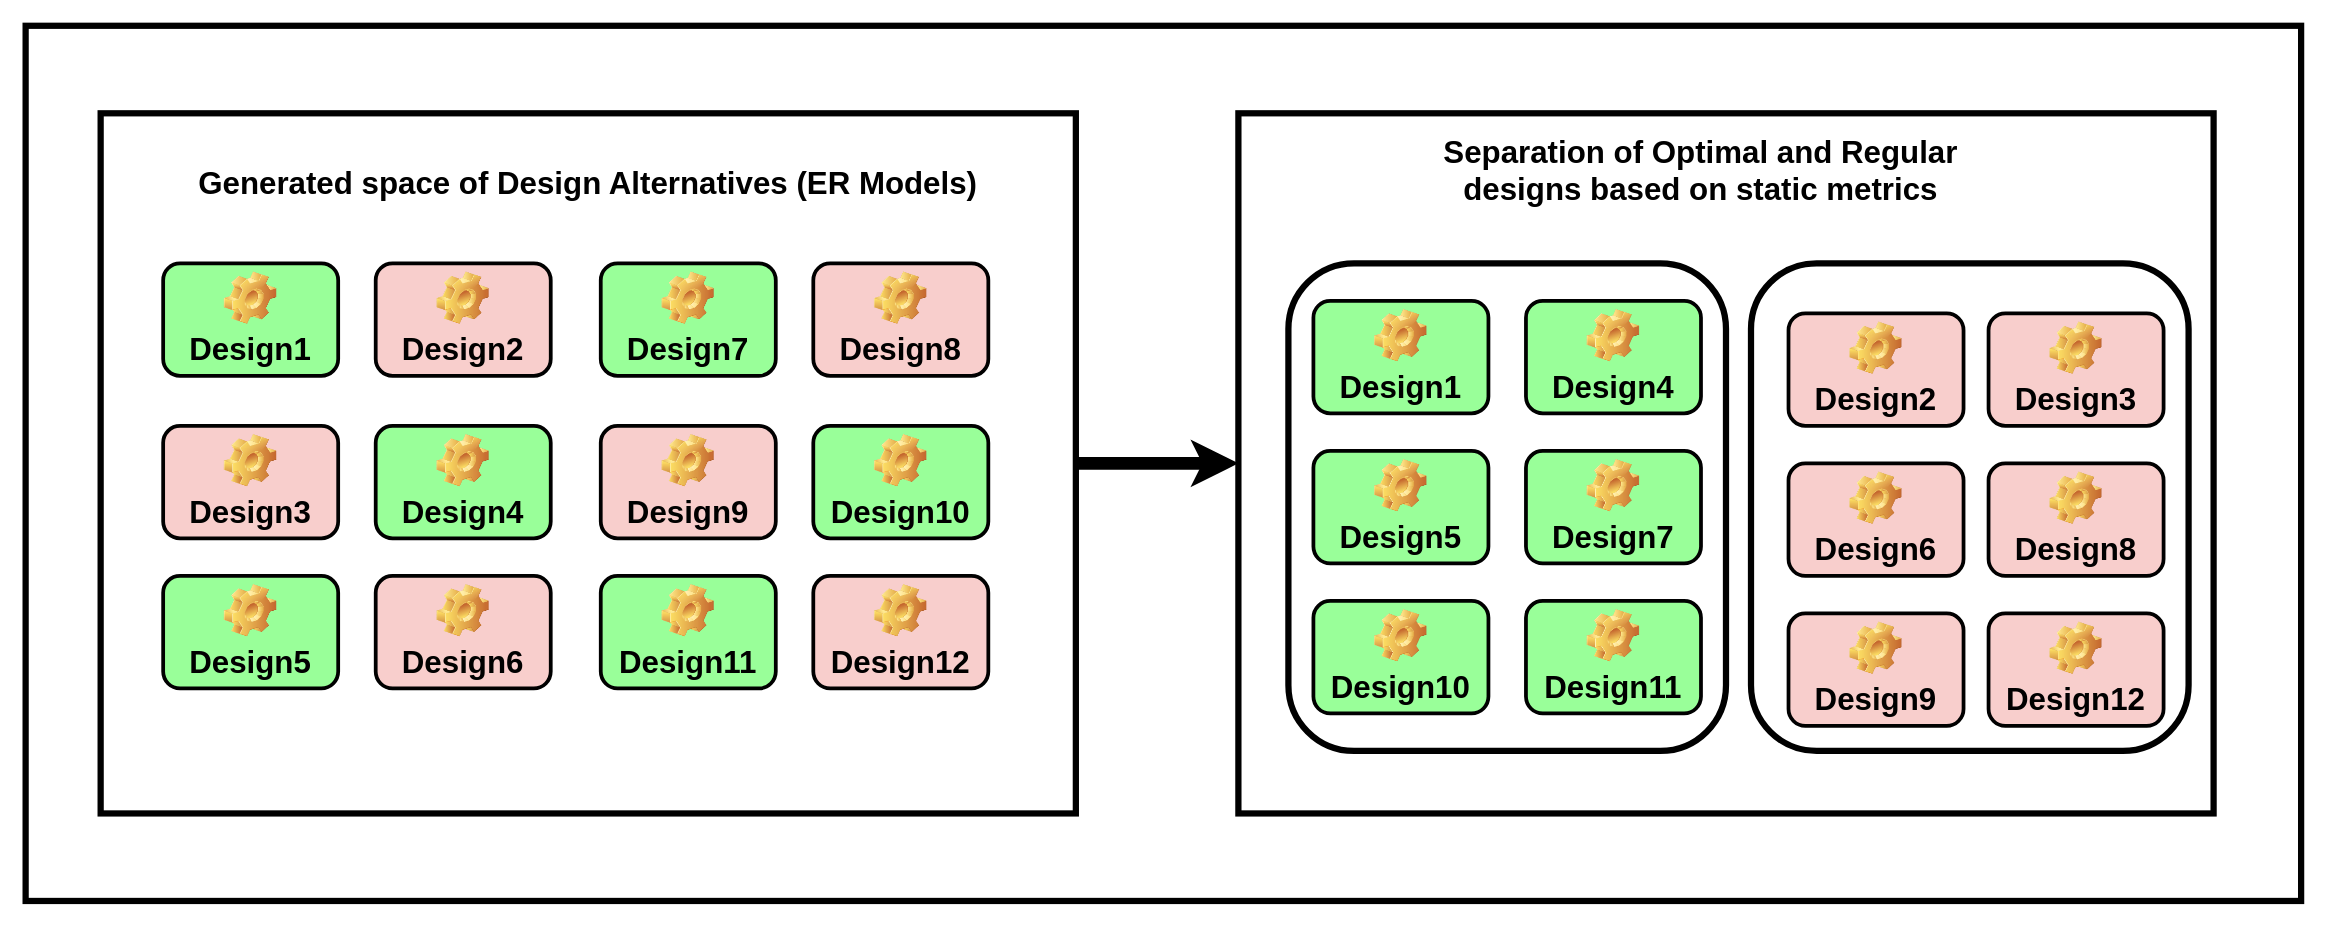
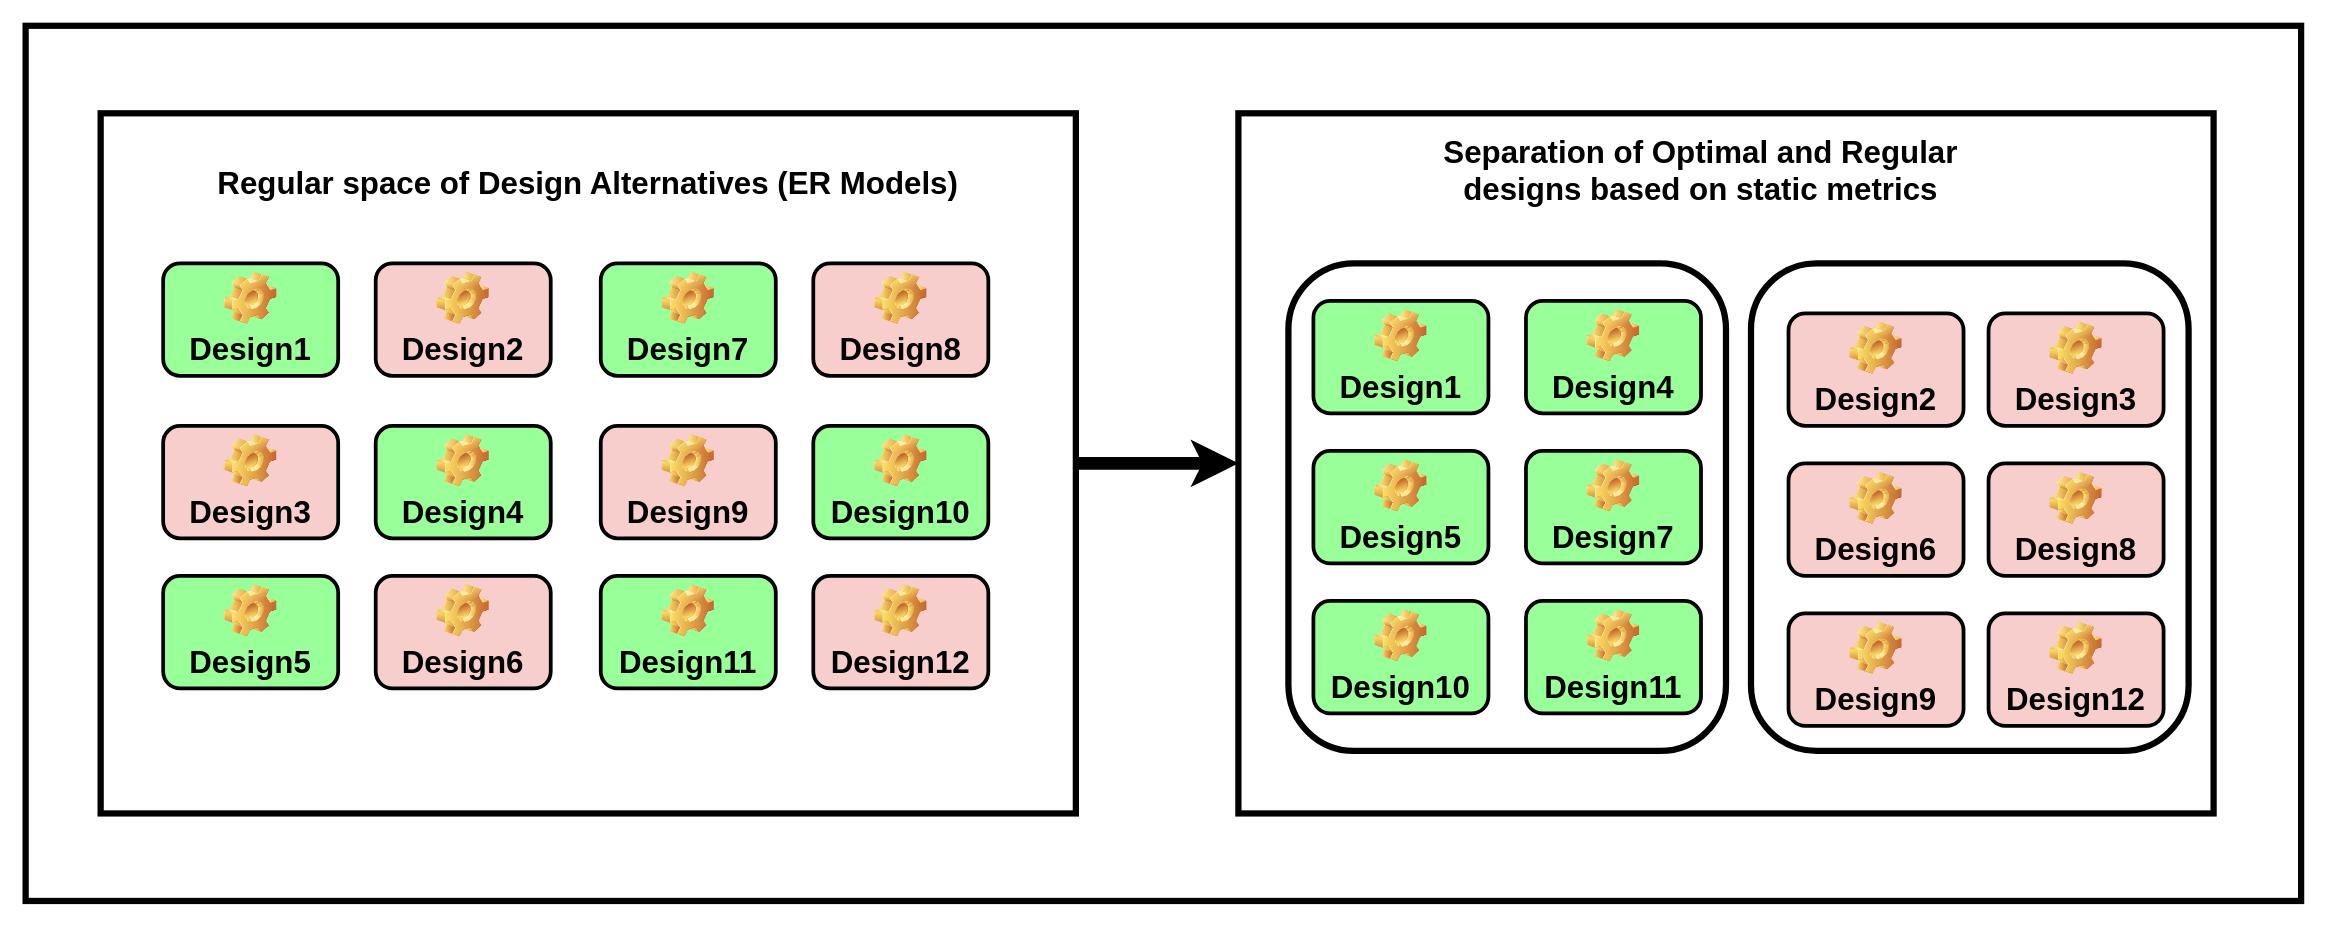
(588, 182) -> (588, 182)
